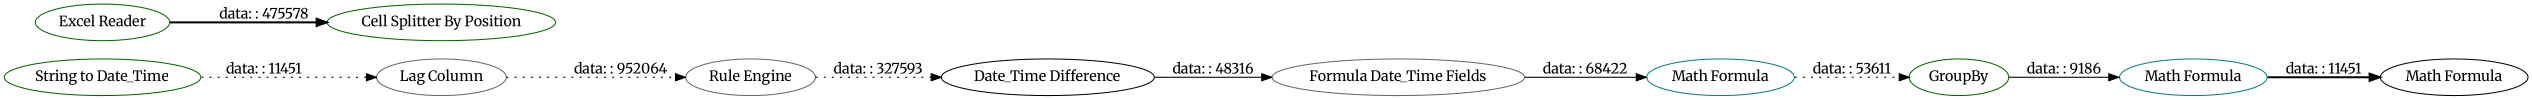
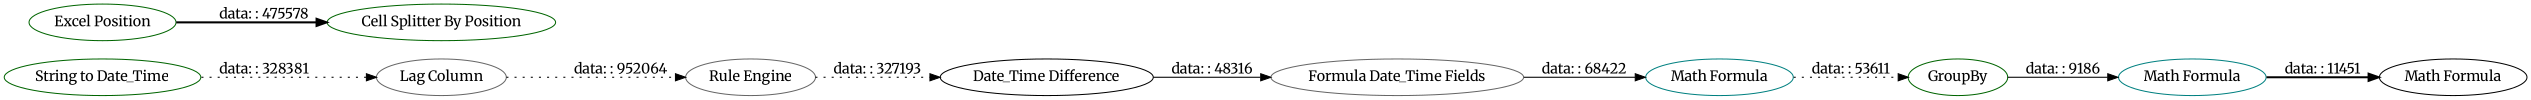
(103, 22) -> (103, 22)
(264, 70) -> (264, 70)
(878, 70) -> (878, 70)
